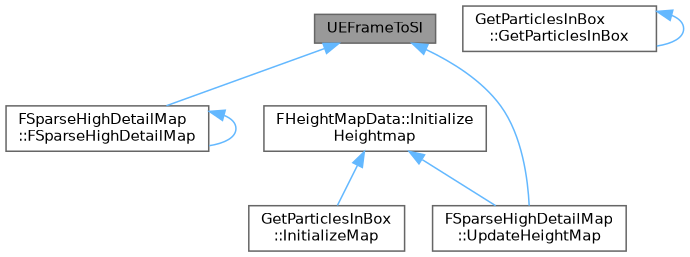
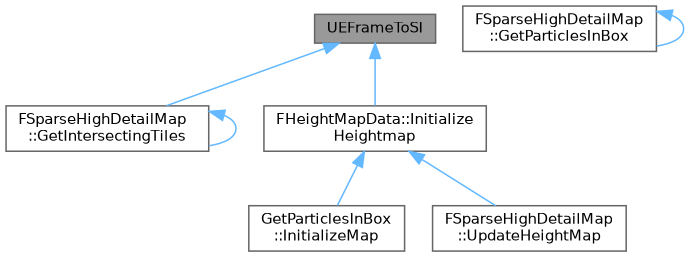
(560, 29) -> (560, 29)
(503, 110) -> (375, 82)
(107, 129) -> (107, 129)
